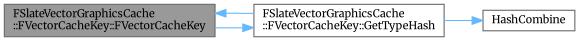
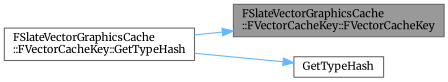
(529, 21) -> (339, 67)
(229, 28) -> none
